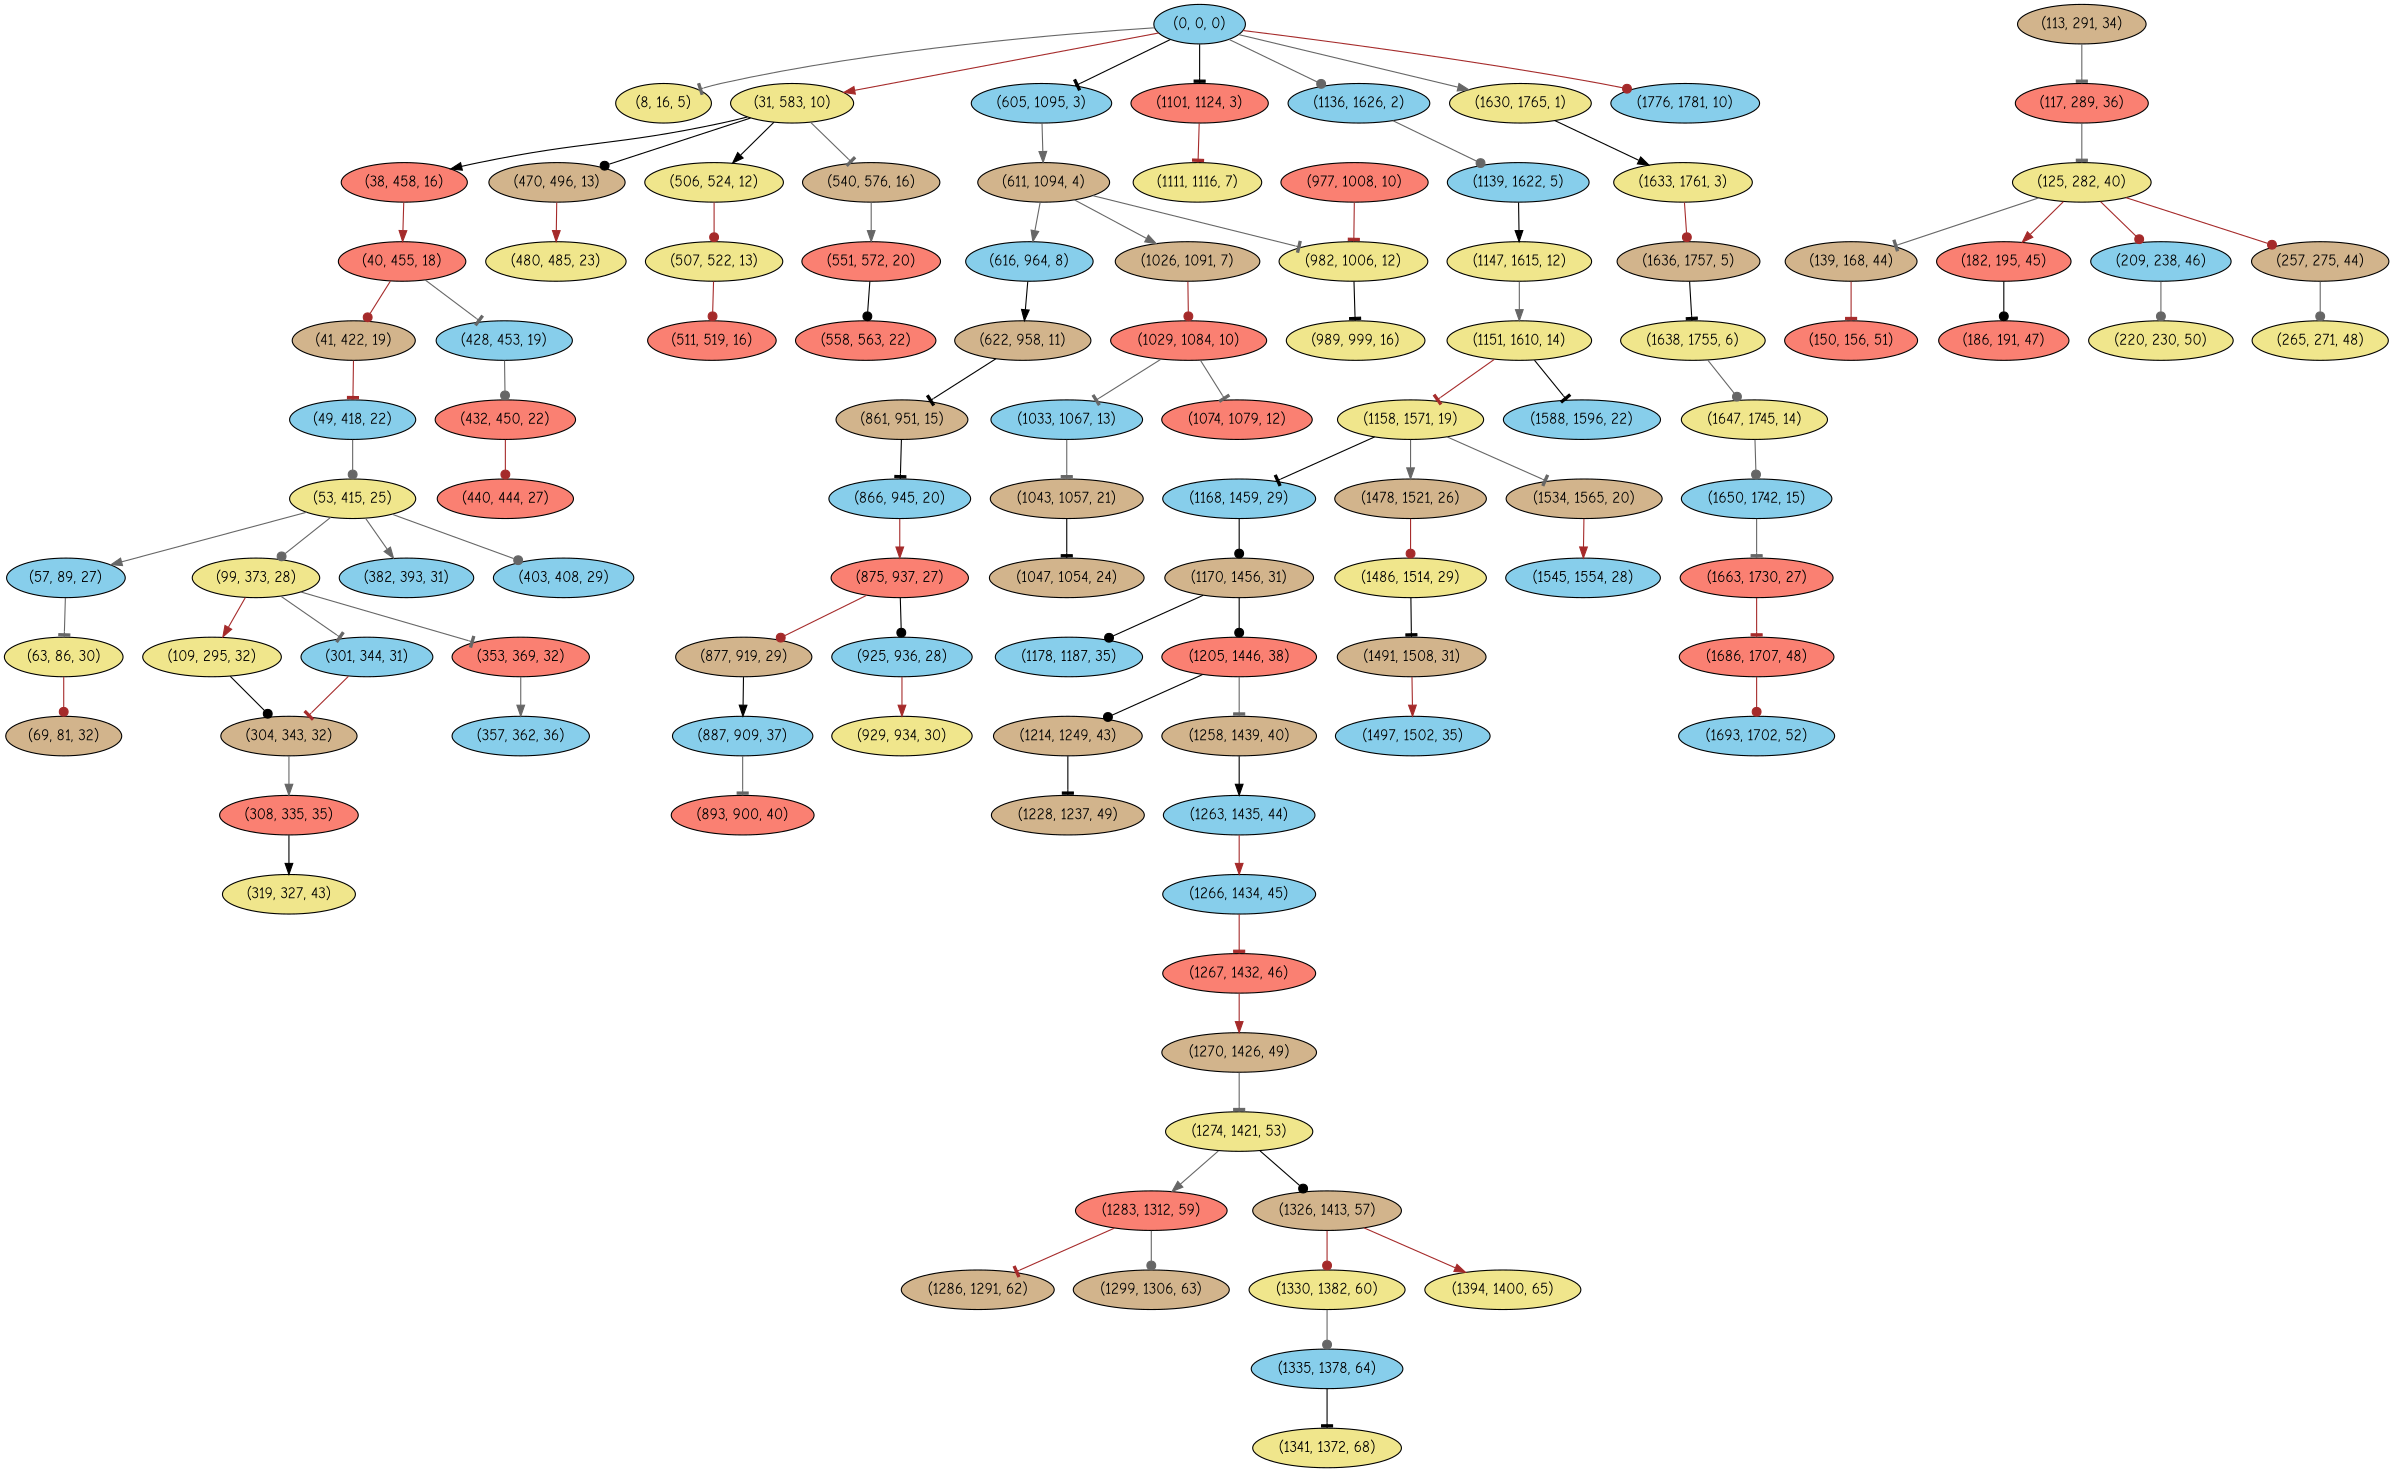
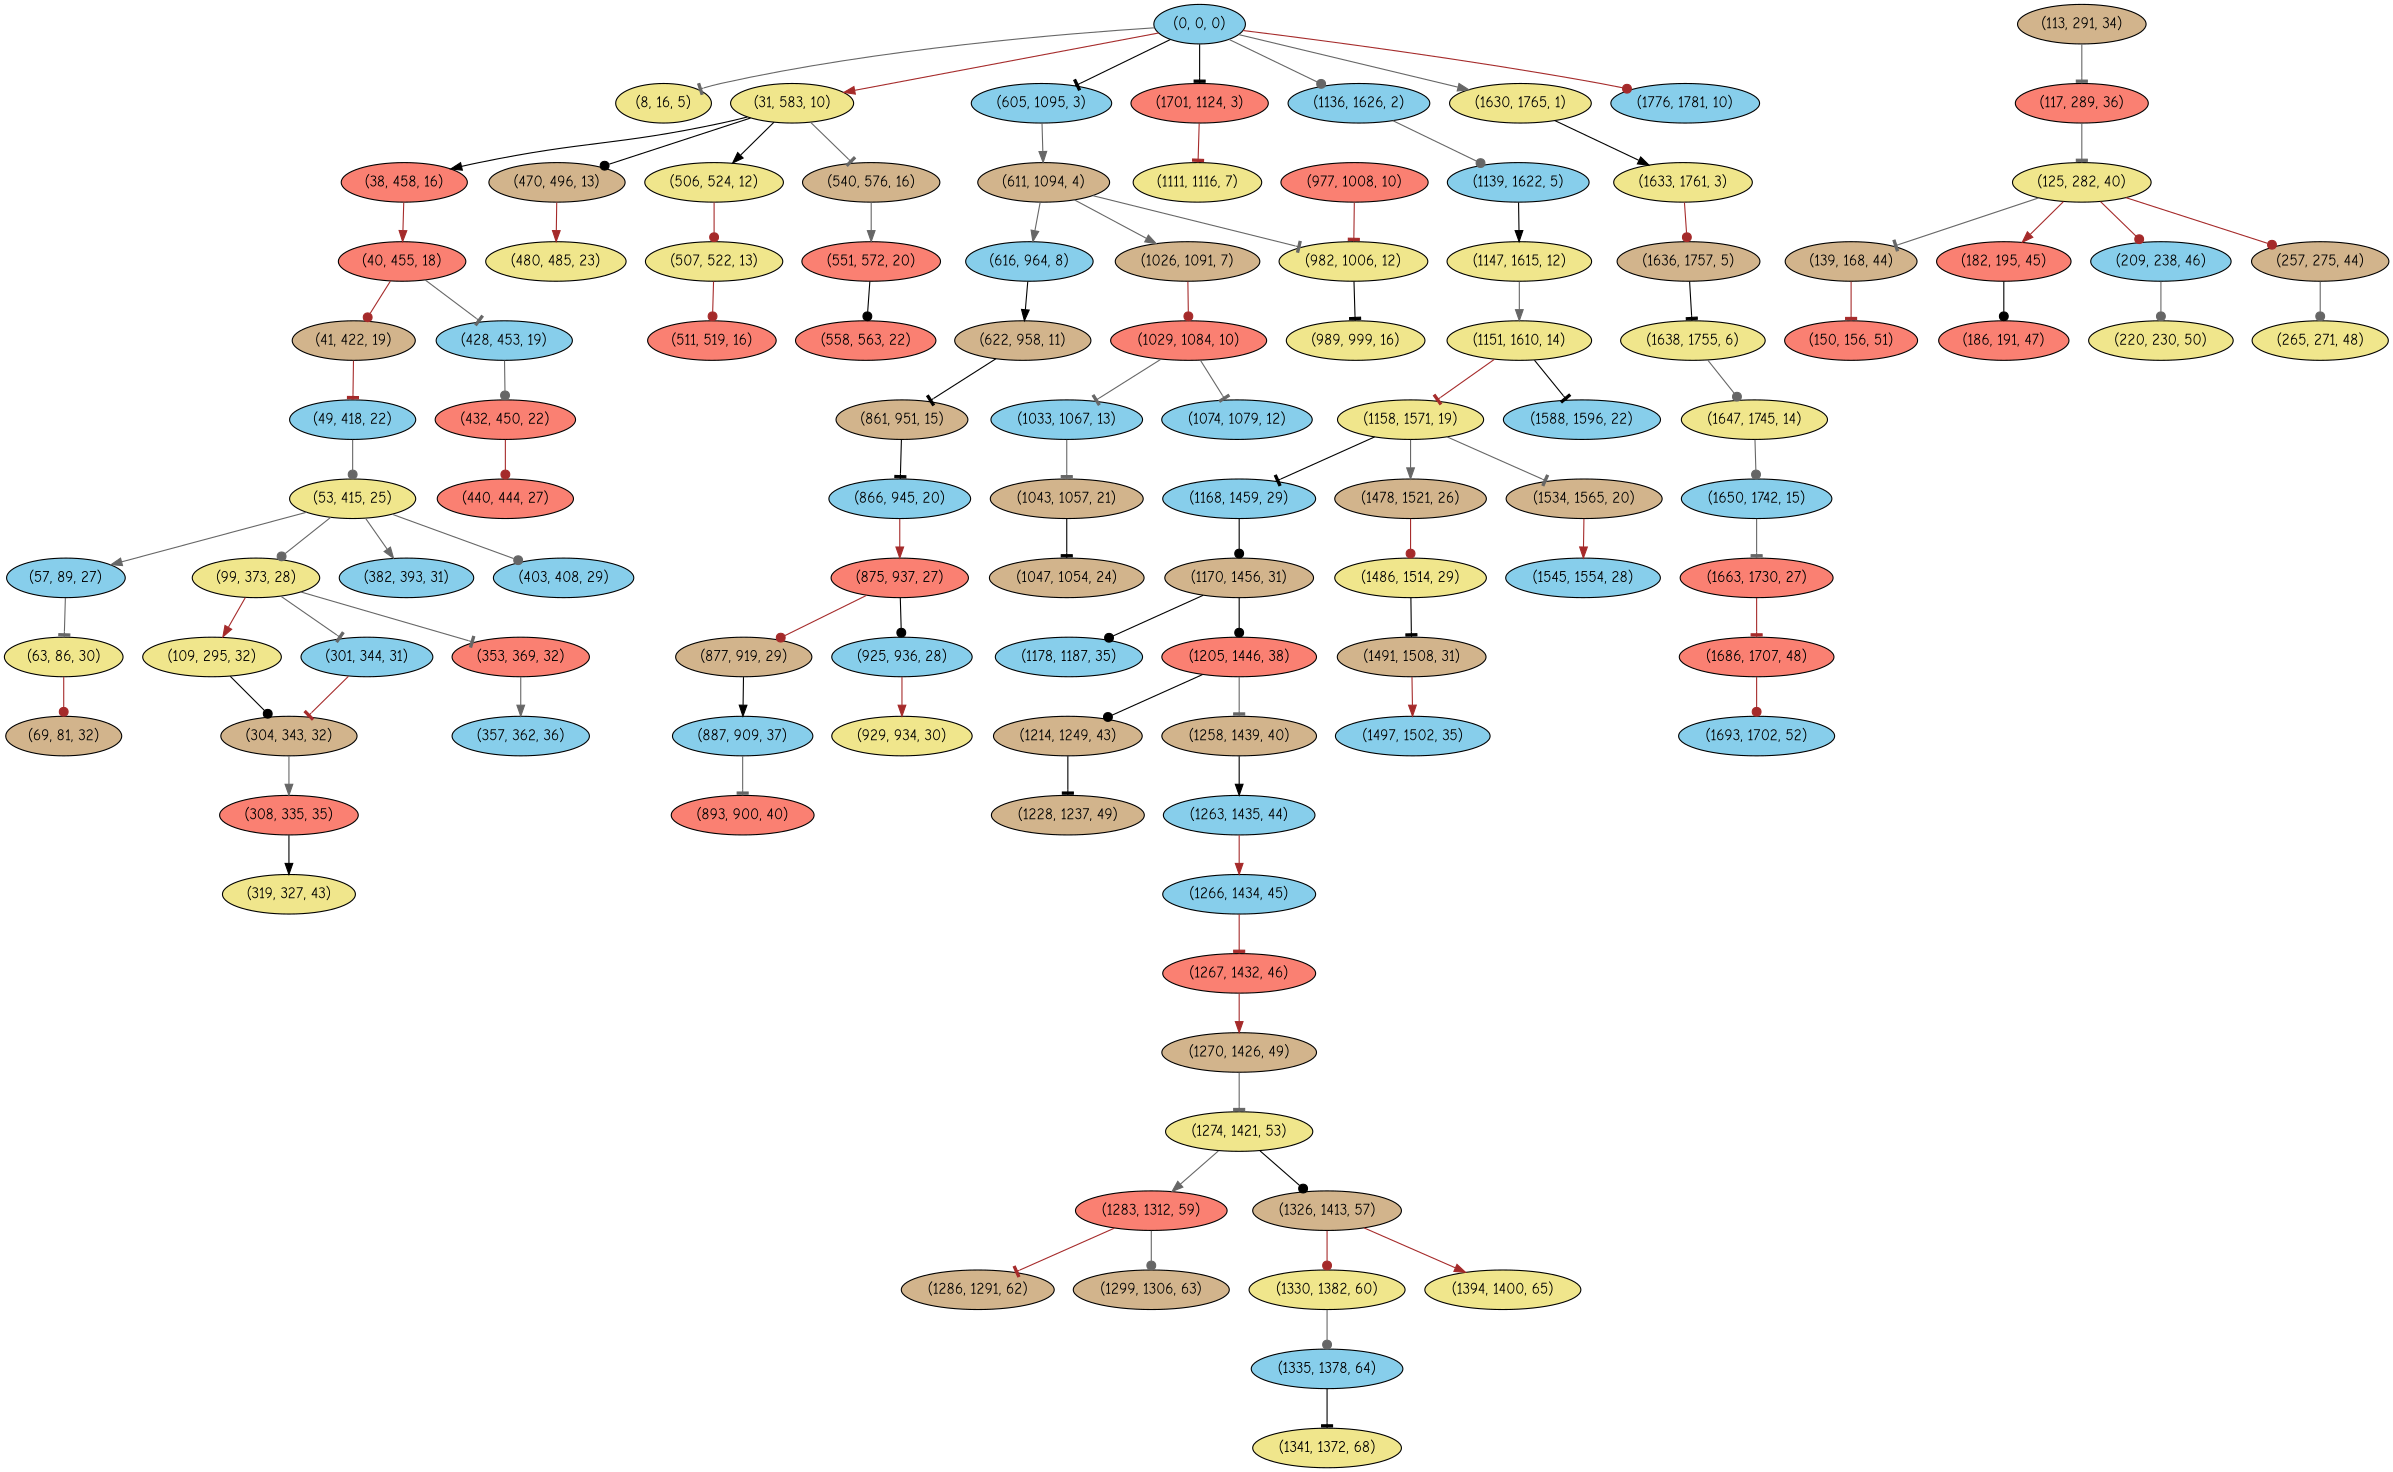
(1200, 103) -> (1200, 103)
(1237, 420) -> (1237, 420)
